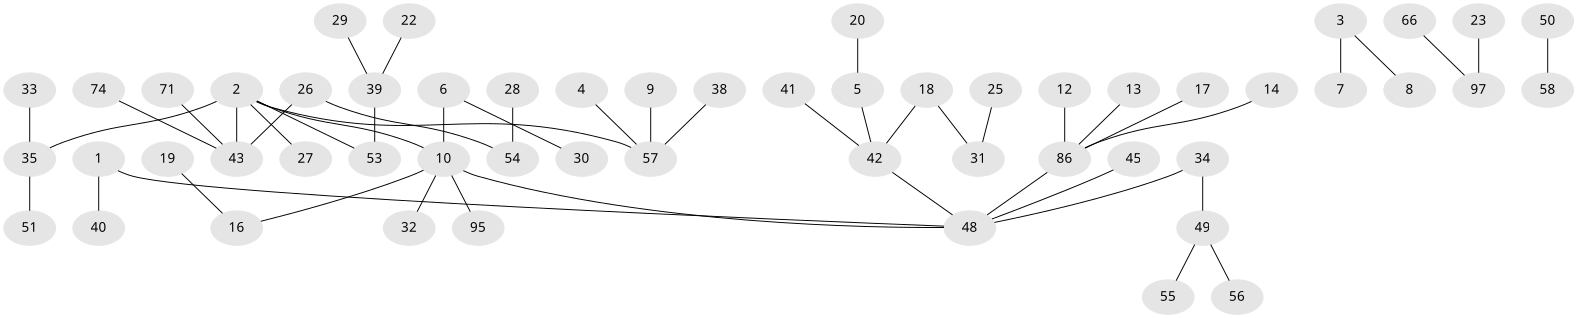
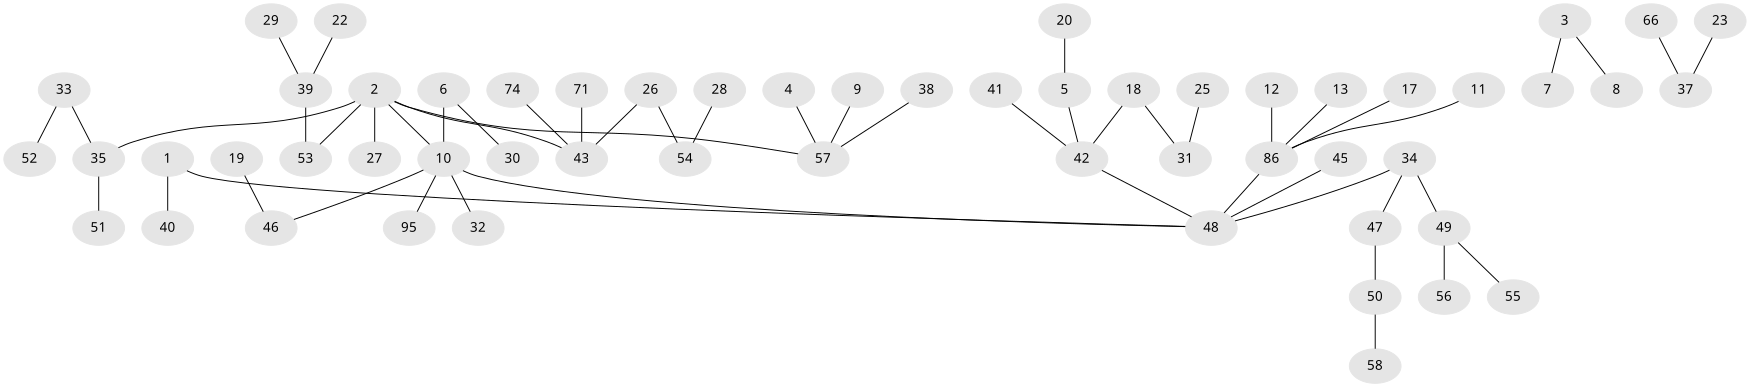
(1272, 90) -> (1479, 90)
(1479, 90) -> (1686, 90)
none -> (30, 159)
(237, 228) -> (271, 228)
none -> (1375, 228)
